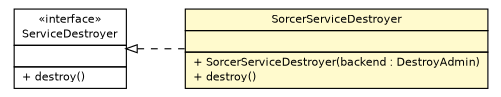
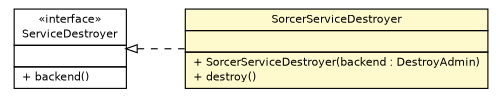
(54, 77) -> (56, 77)
